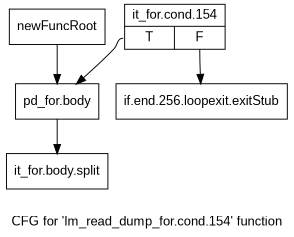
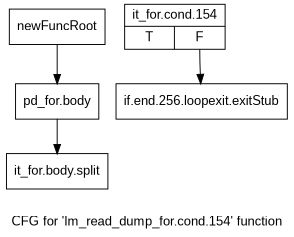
(104, 58) -> none
